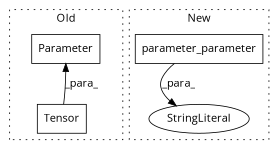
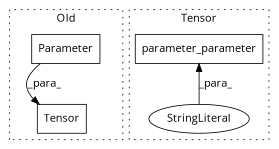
(199, 19) -> (199, 19)
(161, 81) -> (199, 88)
(65, 88) -> (27, 80)
